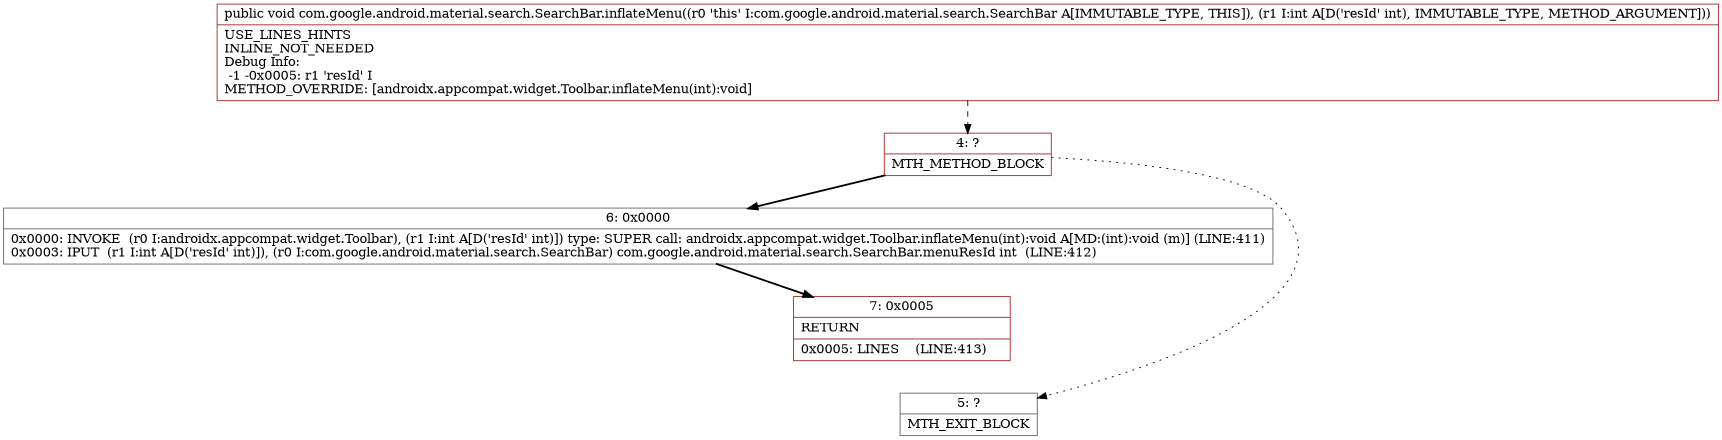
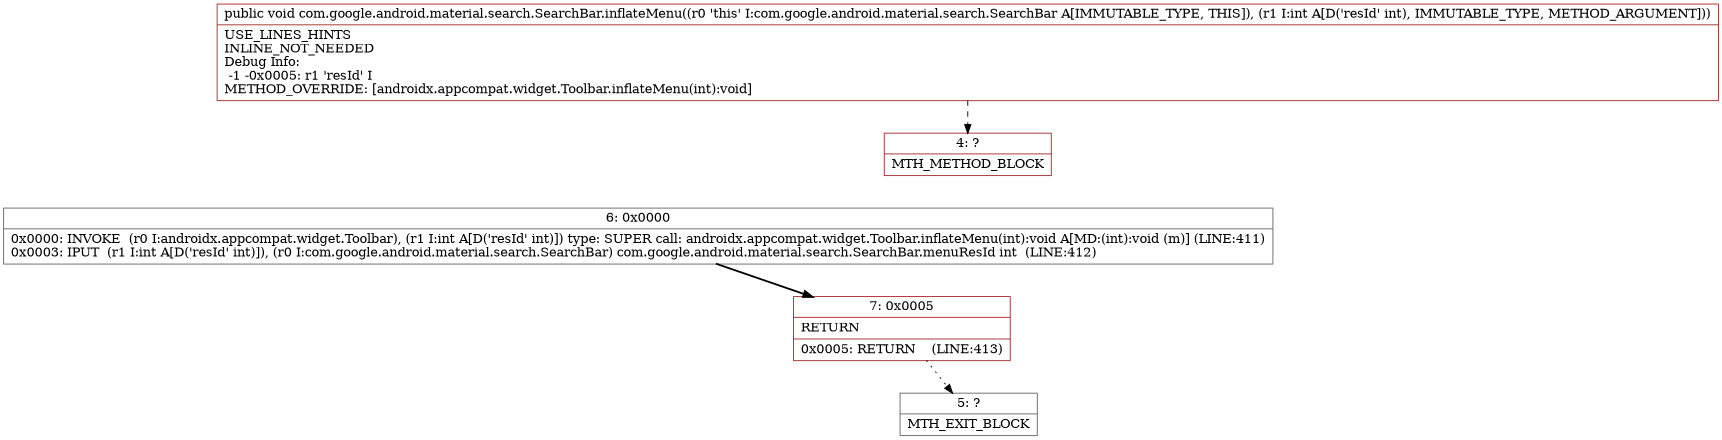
(821, 191) -> none
(1295, 260) -> (937, 373)
(894, 349) -> (902, 349)
